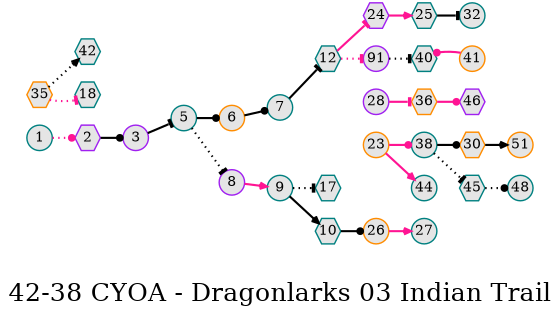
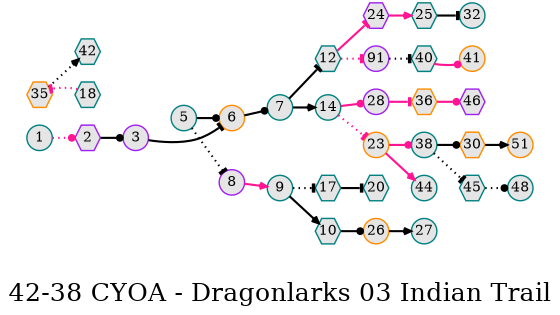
(450, 52) -> (444, 65)
(62, 101) -> (65, 88)
none -> (328, 107)
(158, 129) -> (185, 141)
none -> (376, 188)
(397, 231) -> (397, 231)
